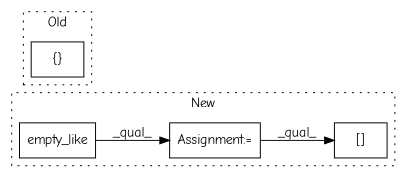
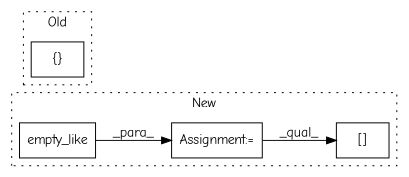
(133, 133) -> (134, 133)
